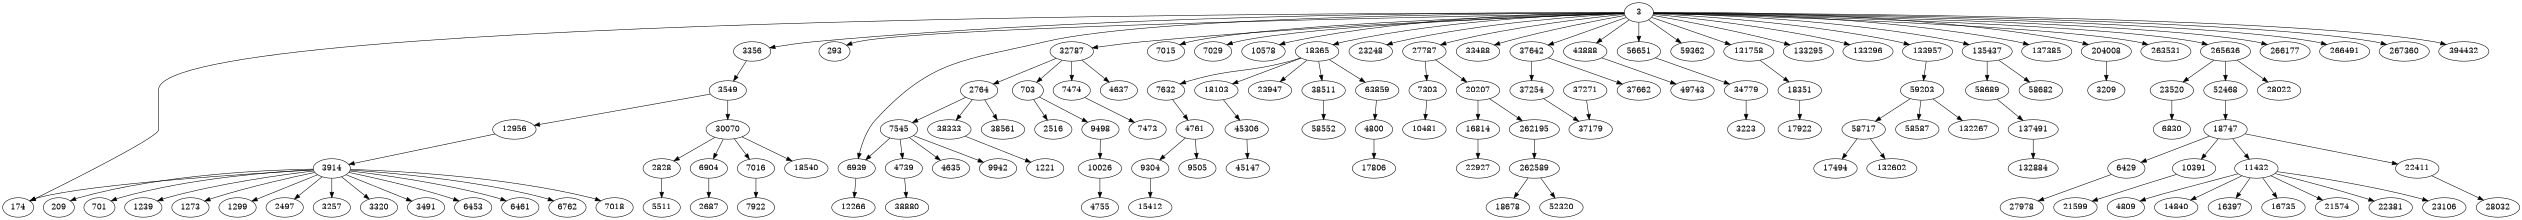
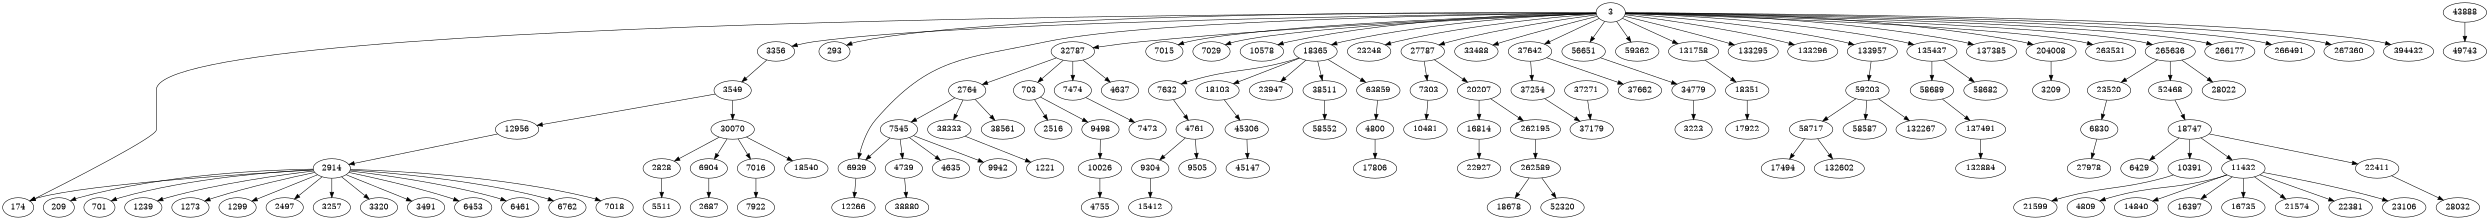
(1615, 30) -> none
(332, 168) -> (332, 168)
(2077, 187) -> (2095, 146)
